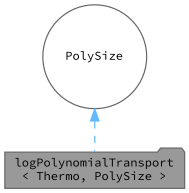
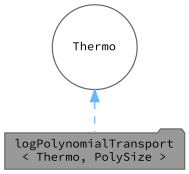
(95, 57) -> (95, 47)
